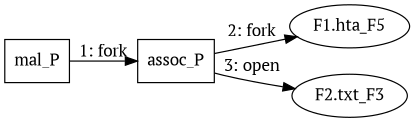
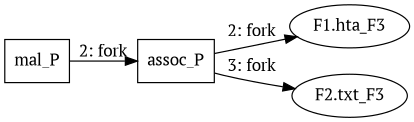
(350, 26) -> (350, 26)
(104, 52) -> (104, 52)
(252, 66) -> (252, 66)
